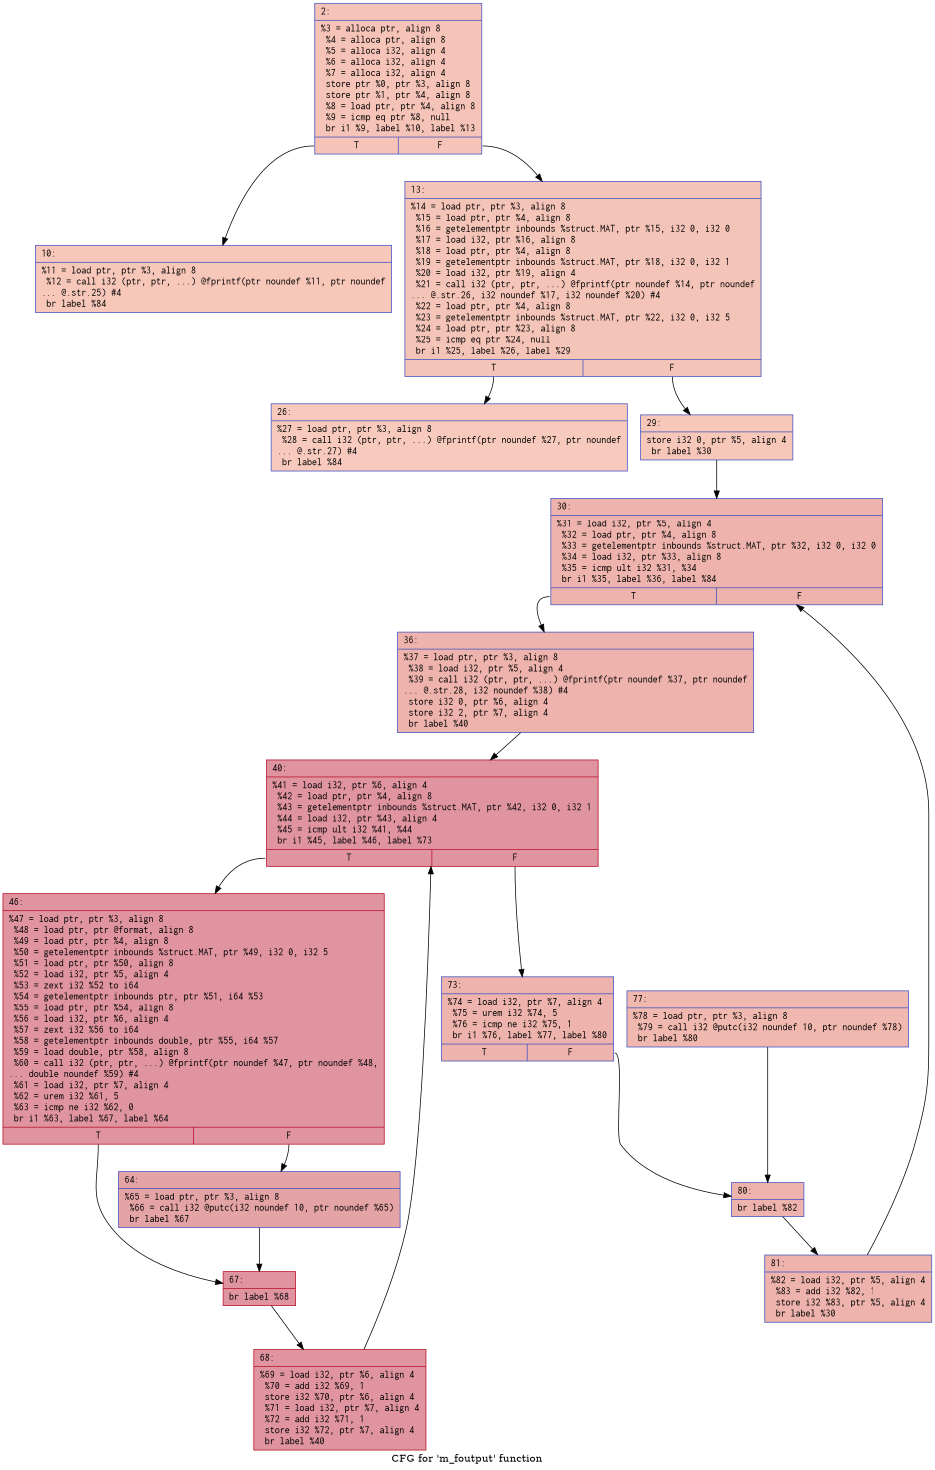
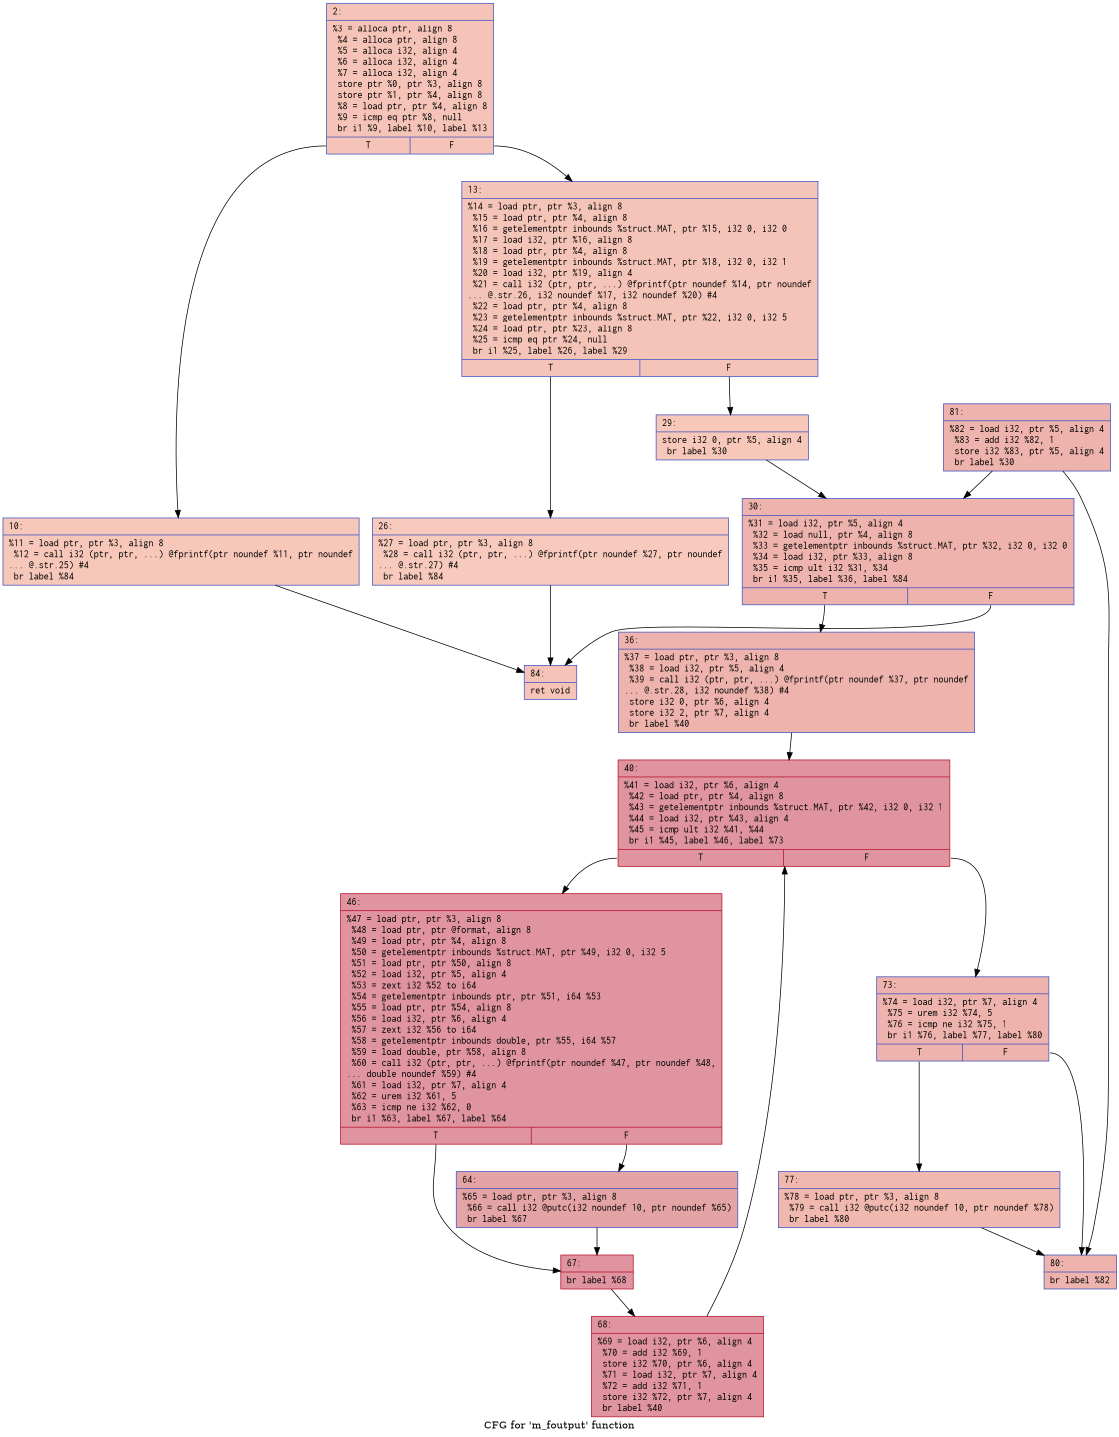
(637, 535) -> (831, 535)
none -> (550, 682)
none -> (919, 1113)
(798, 1233) -> (1108, 855)
